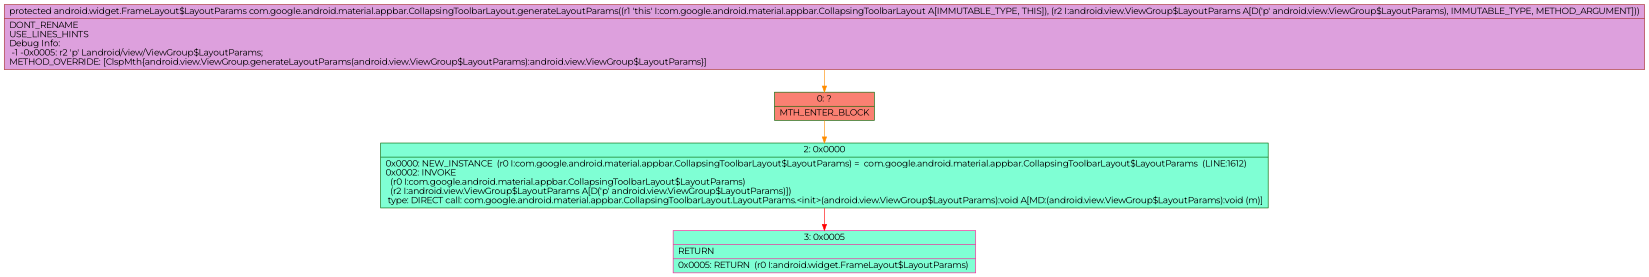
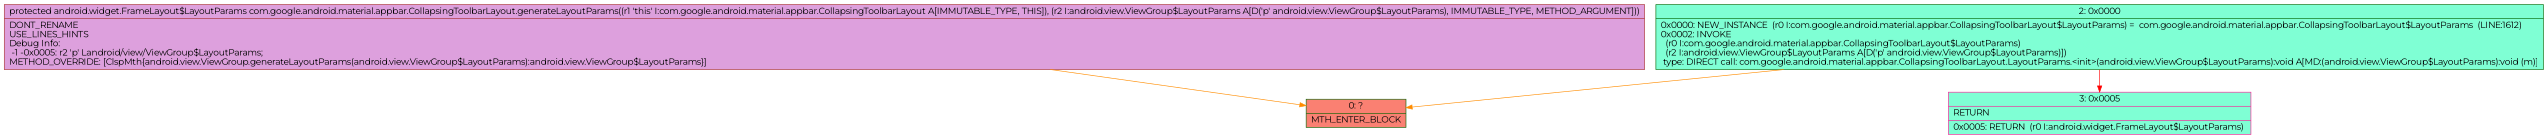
(824, 129) -> (1598, 88)
